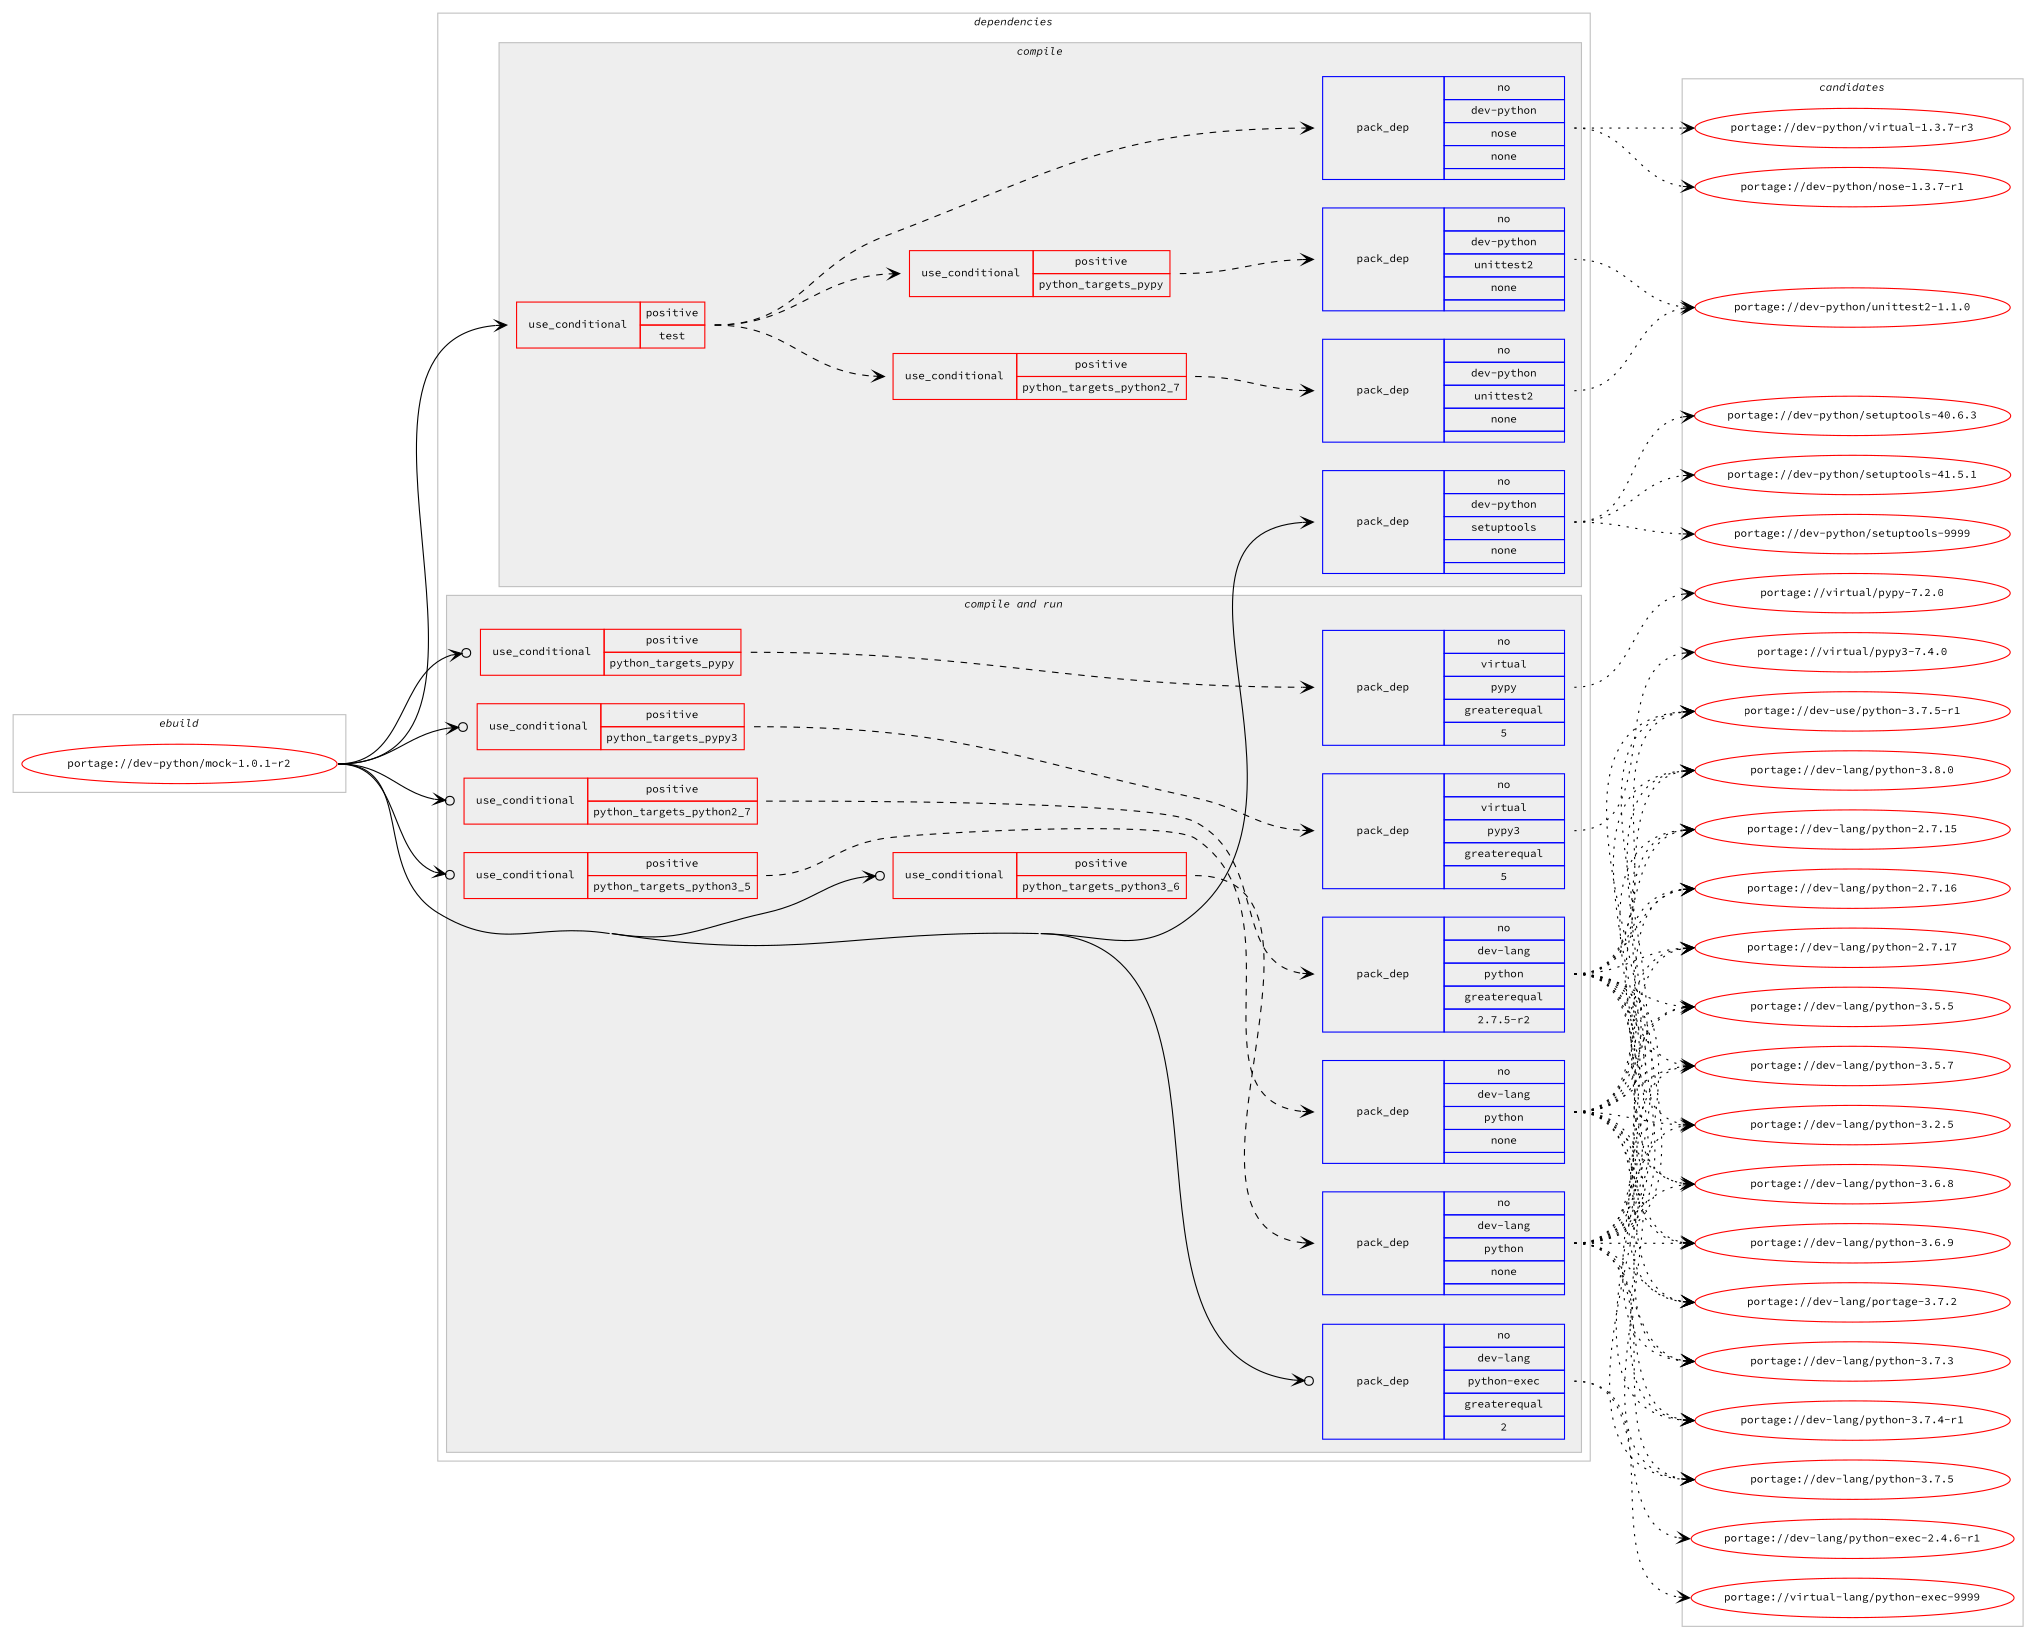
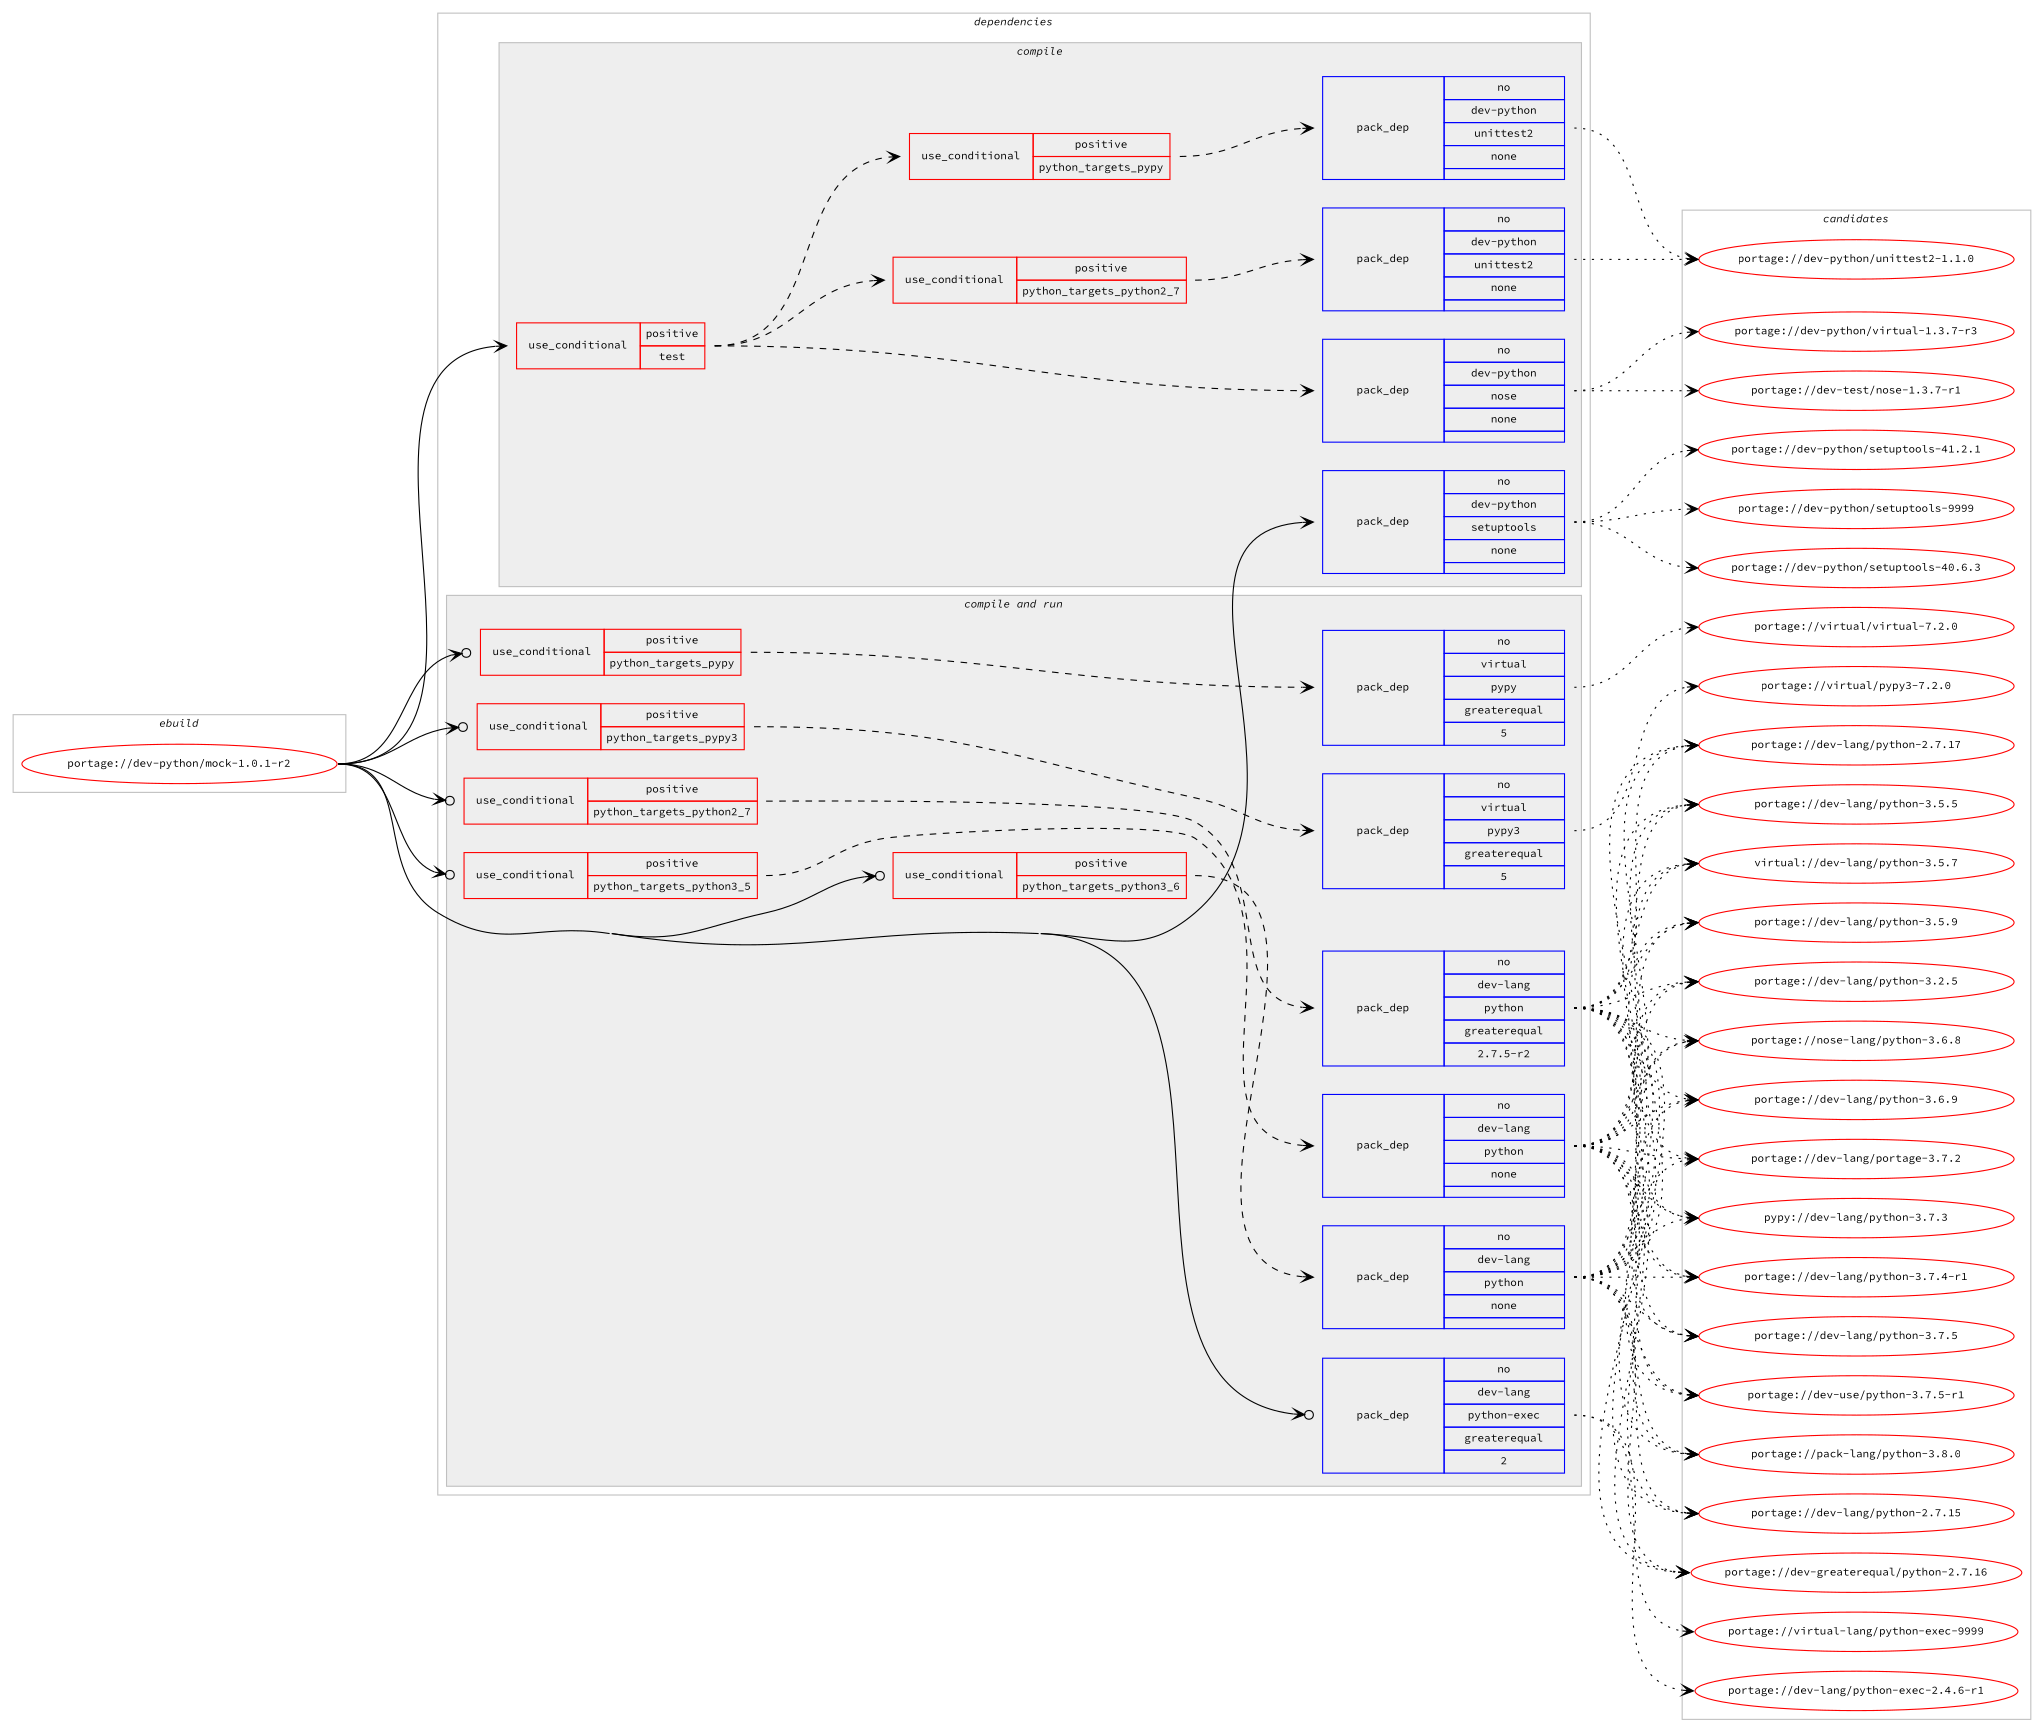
(1853, 187) -> (1857, 391)
(1853, 475) -> (1857, 450)
(1853, 593) -> (1857, 627)
(1853, 652) -> (1857, 686)
(1853, 770) -> (1857, 1455)
(1853, 889) -> (1857, 1573)
none -> (1857, 923)
(1853, 1066) -> (1857, 864)
(1853, 1184) -> (1857, 1041)
(1853, 1361) -> (1857, 1218)
